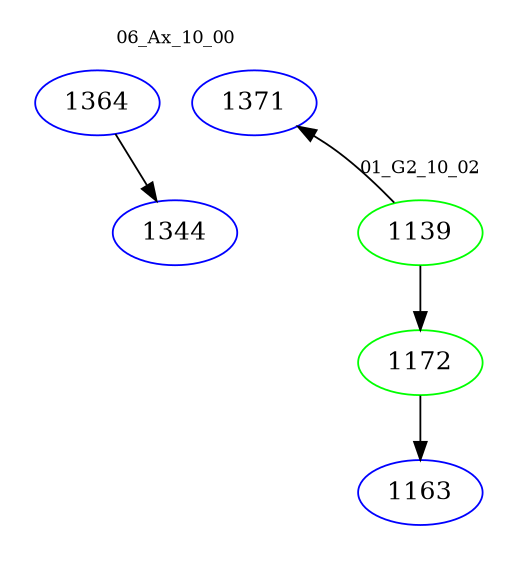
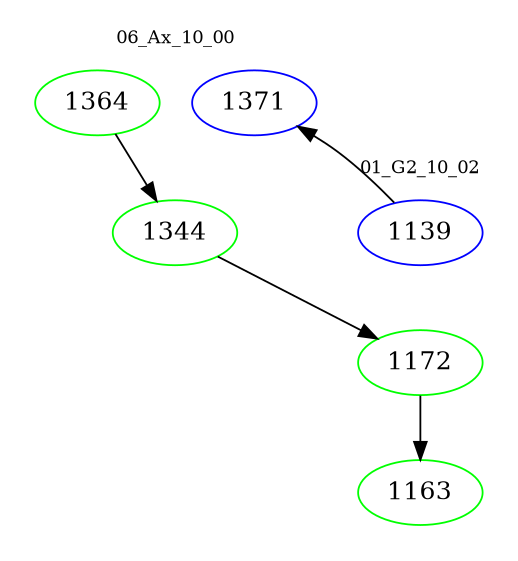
(97, 103) -> (97, 103)
(175, 233) -> (175, 233)
(420, 233) -> (420, 233)
(420, 289) -> (289, 293)
(420, 493) -> (420, 493)
